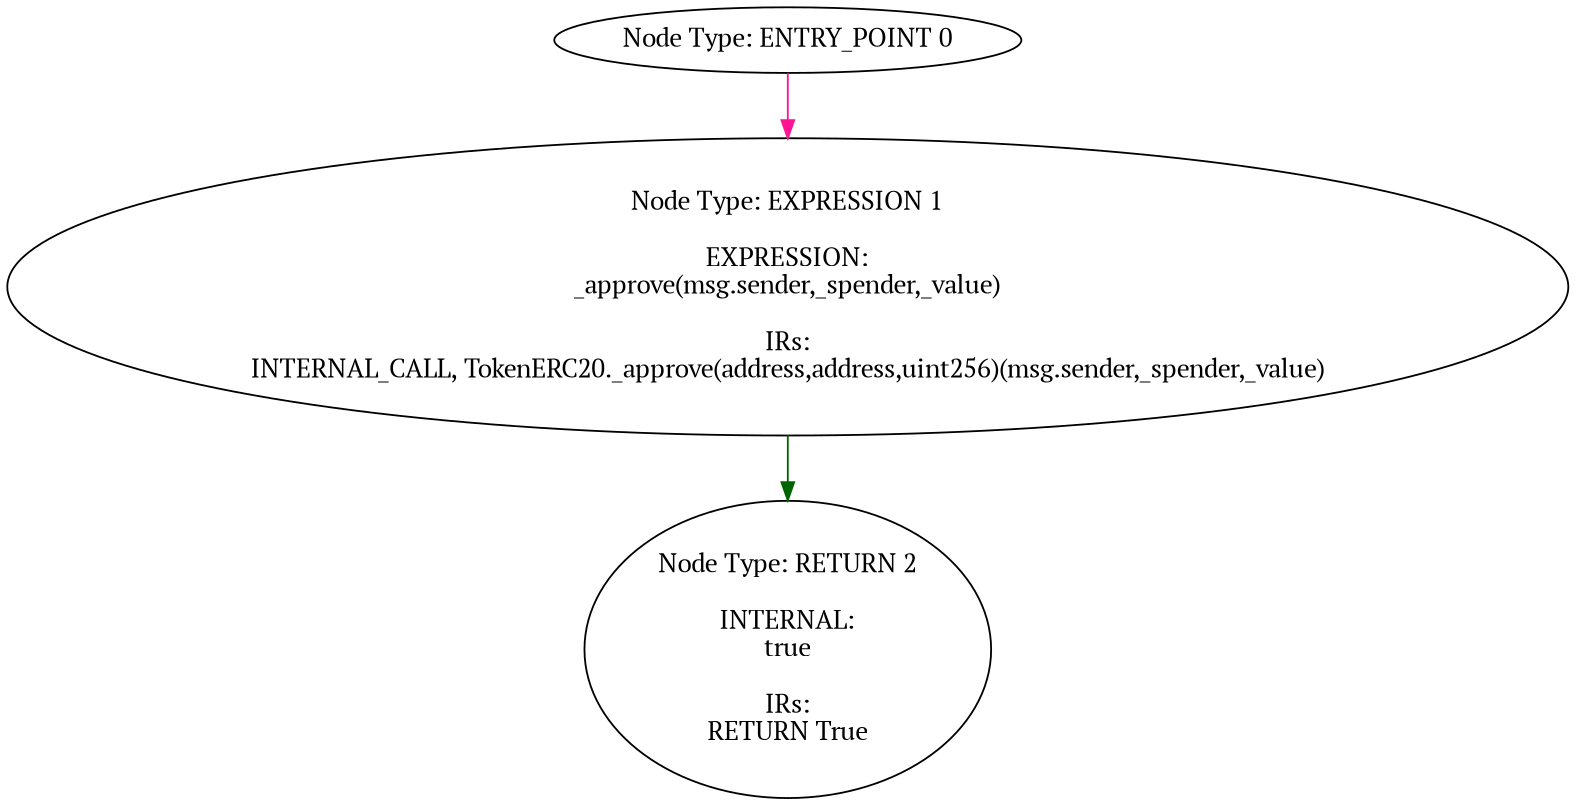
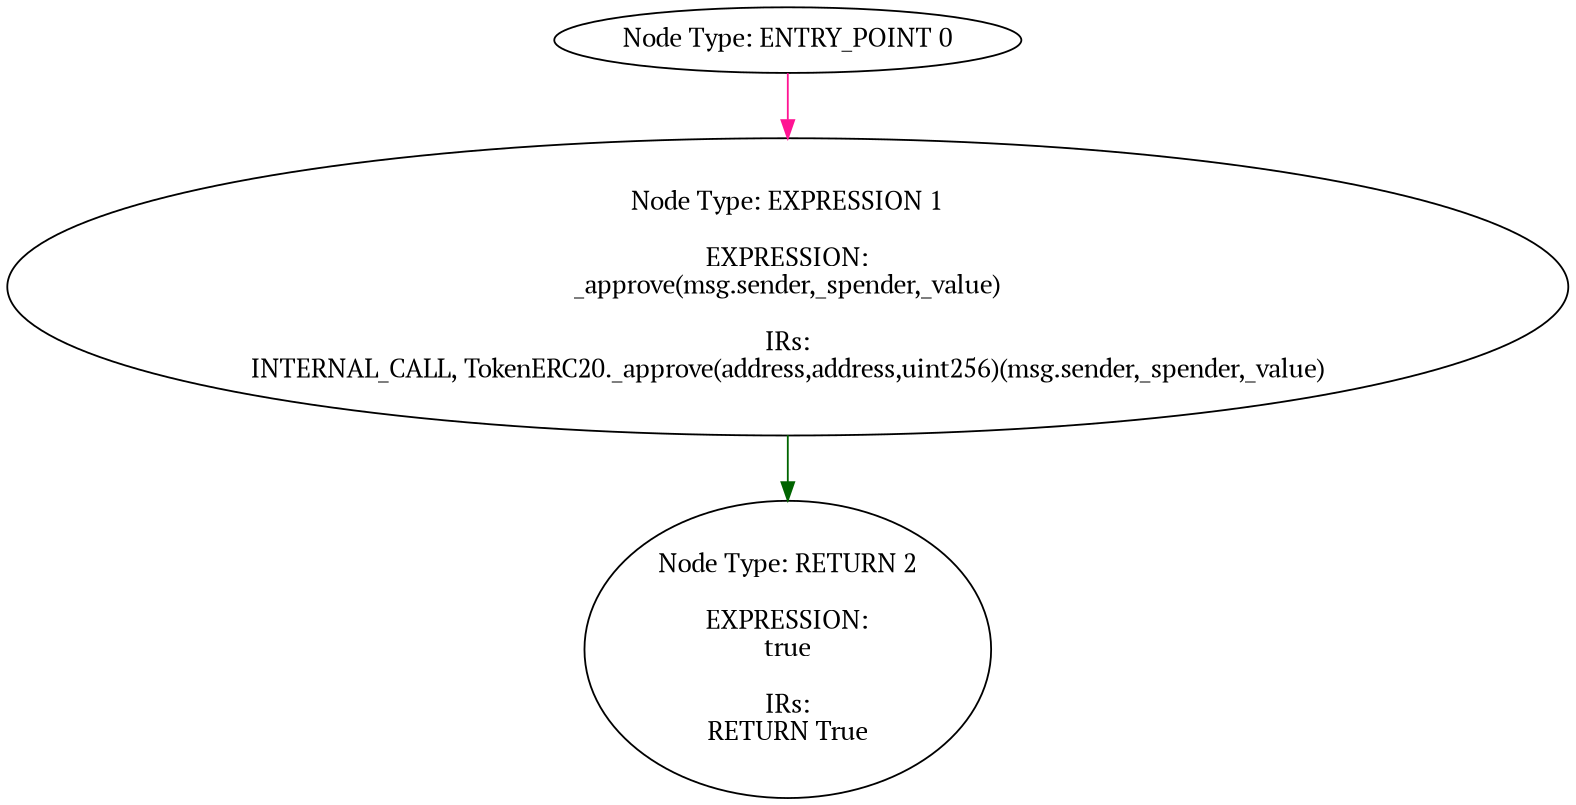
(788, 649) -> (788, 649)
